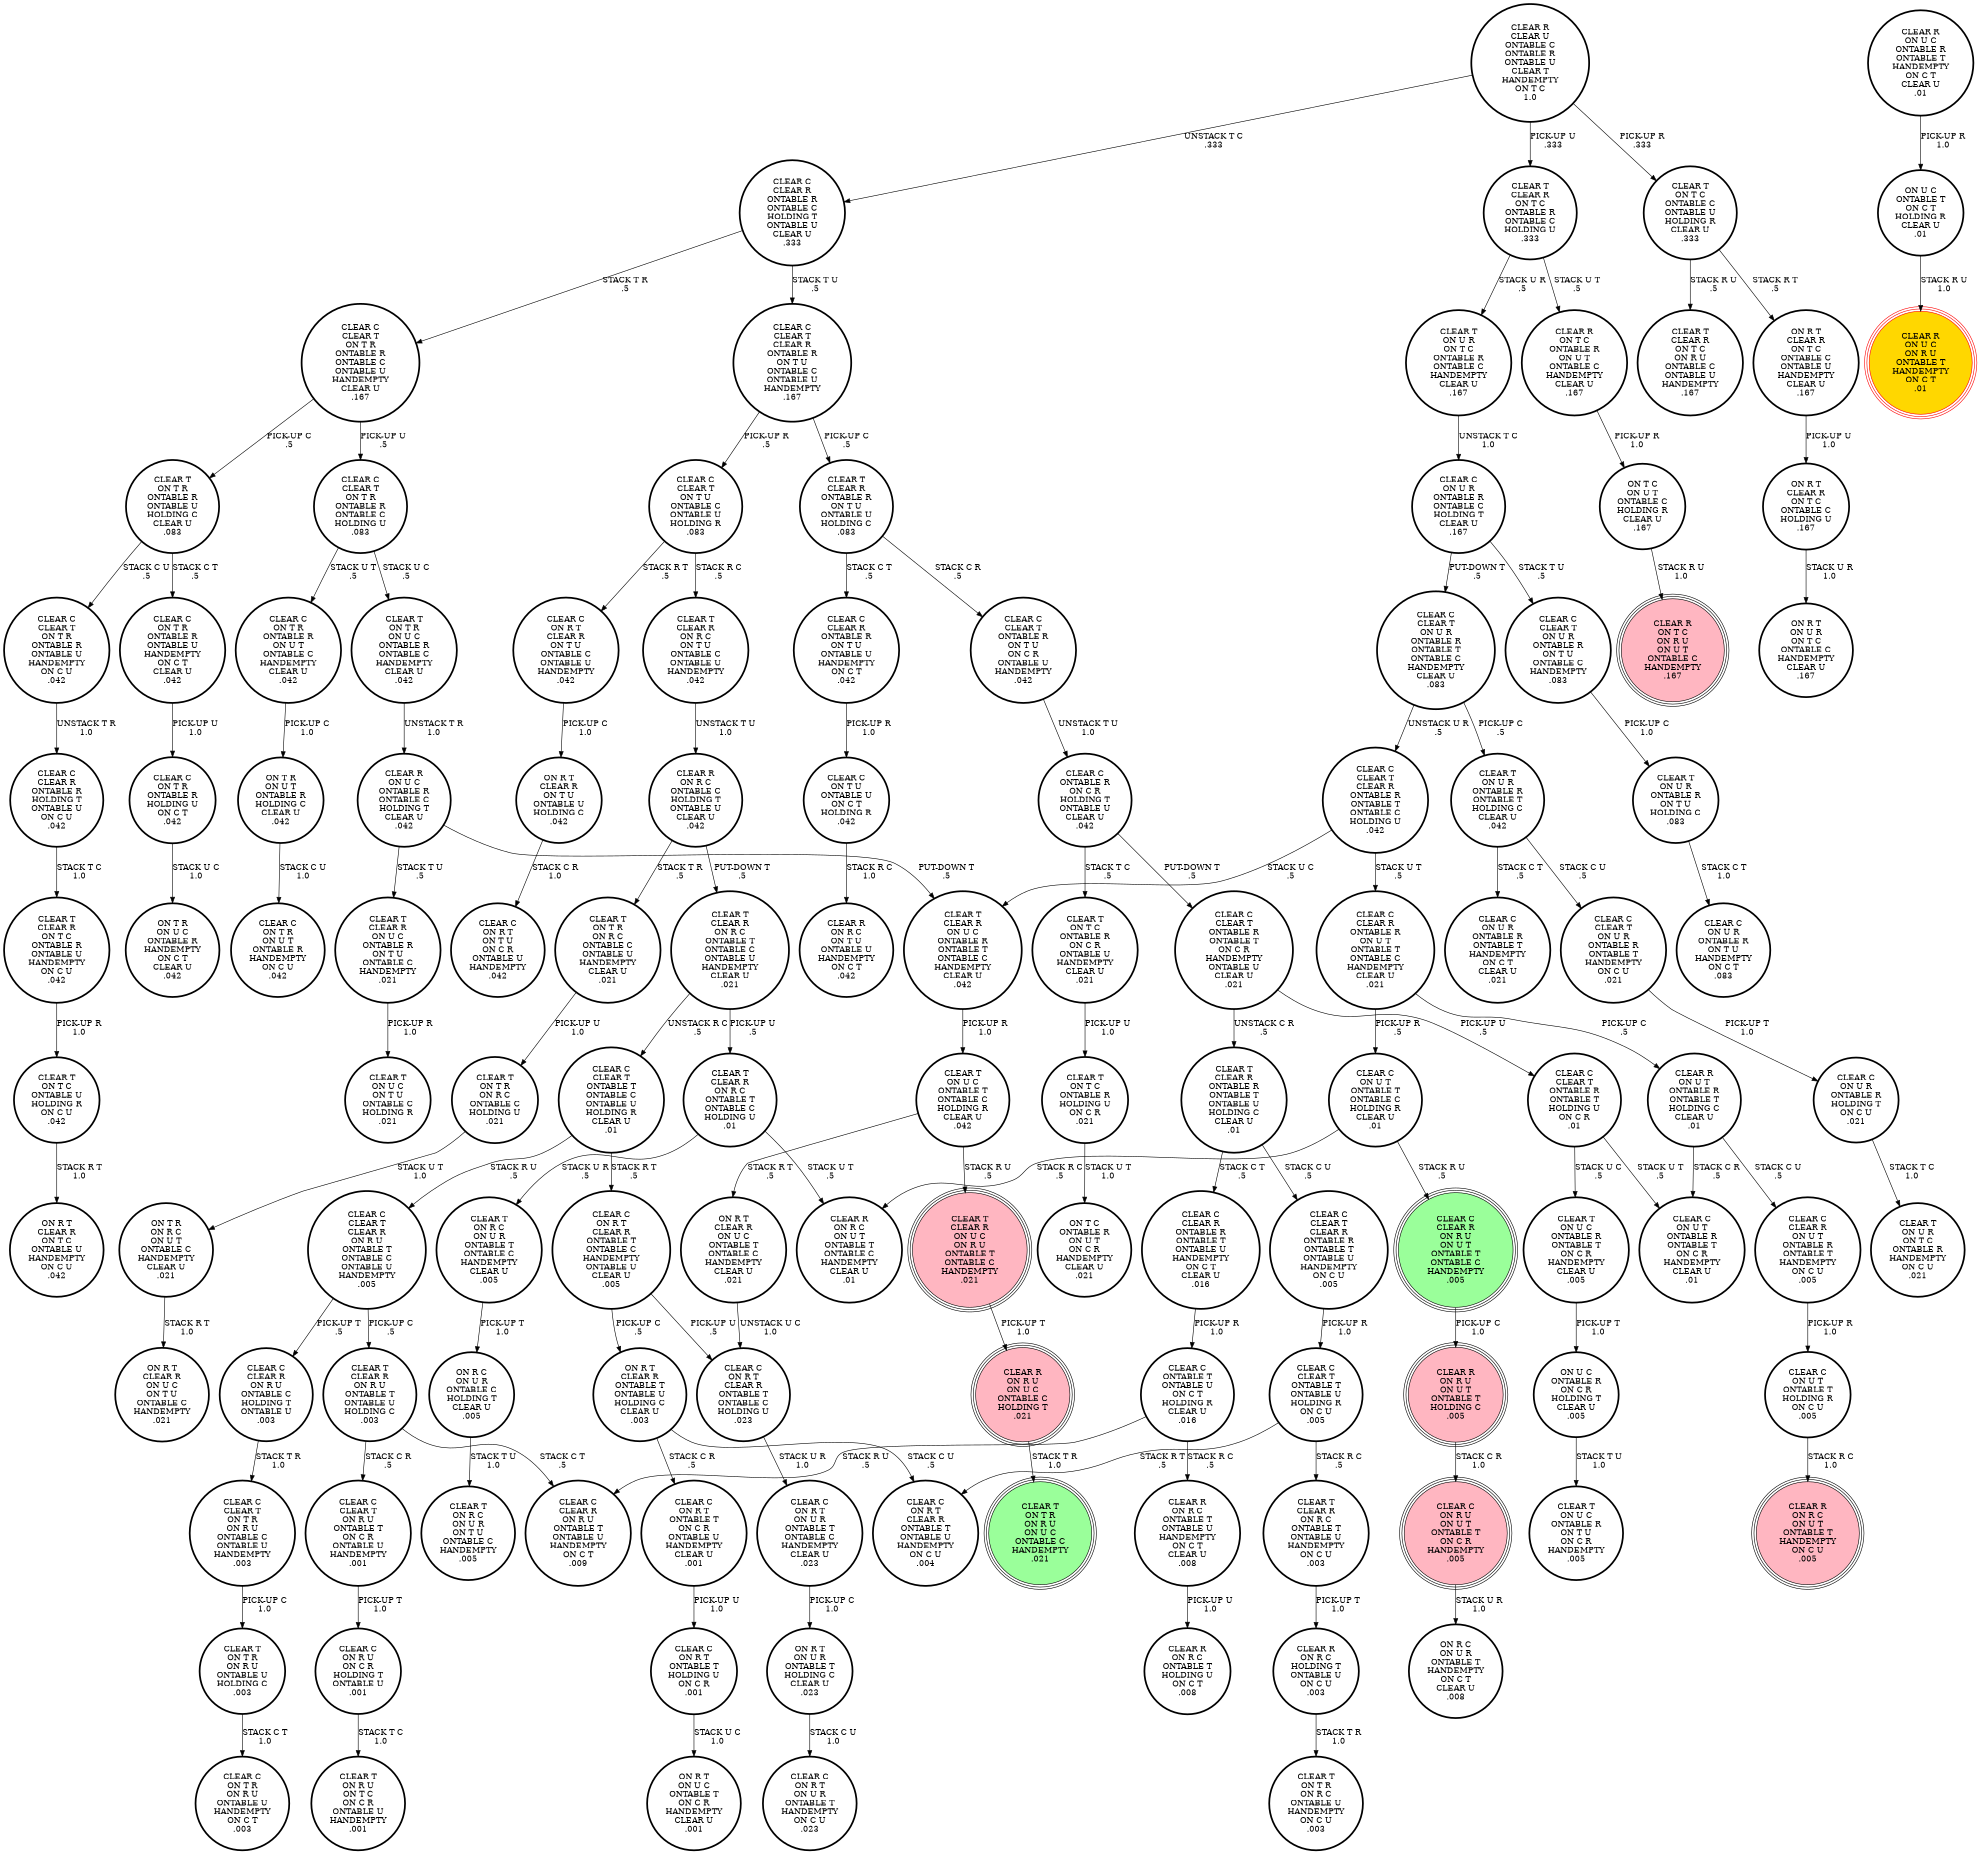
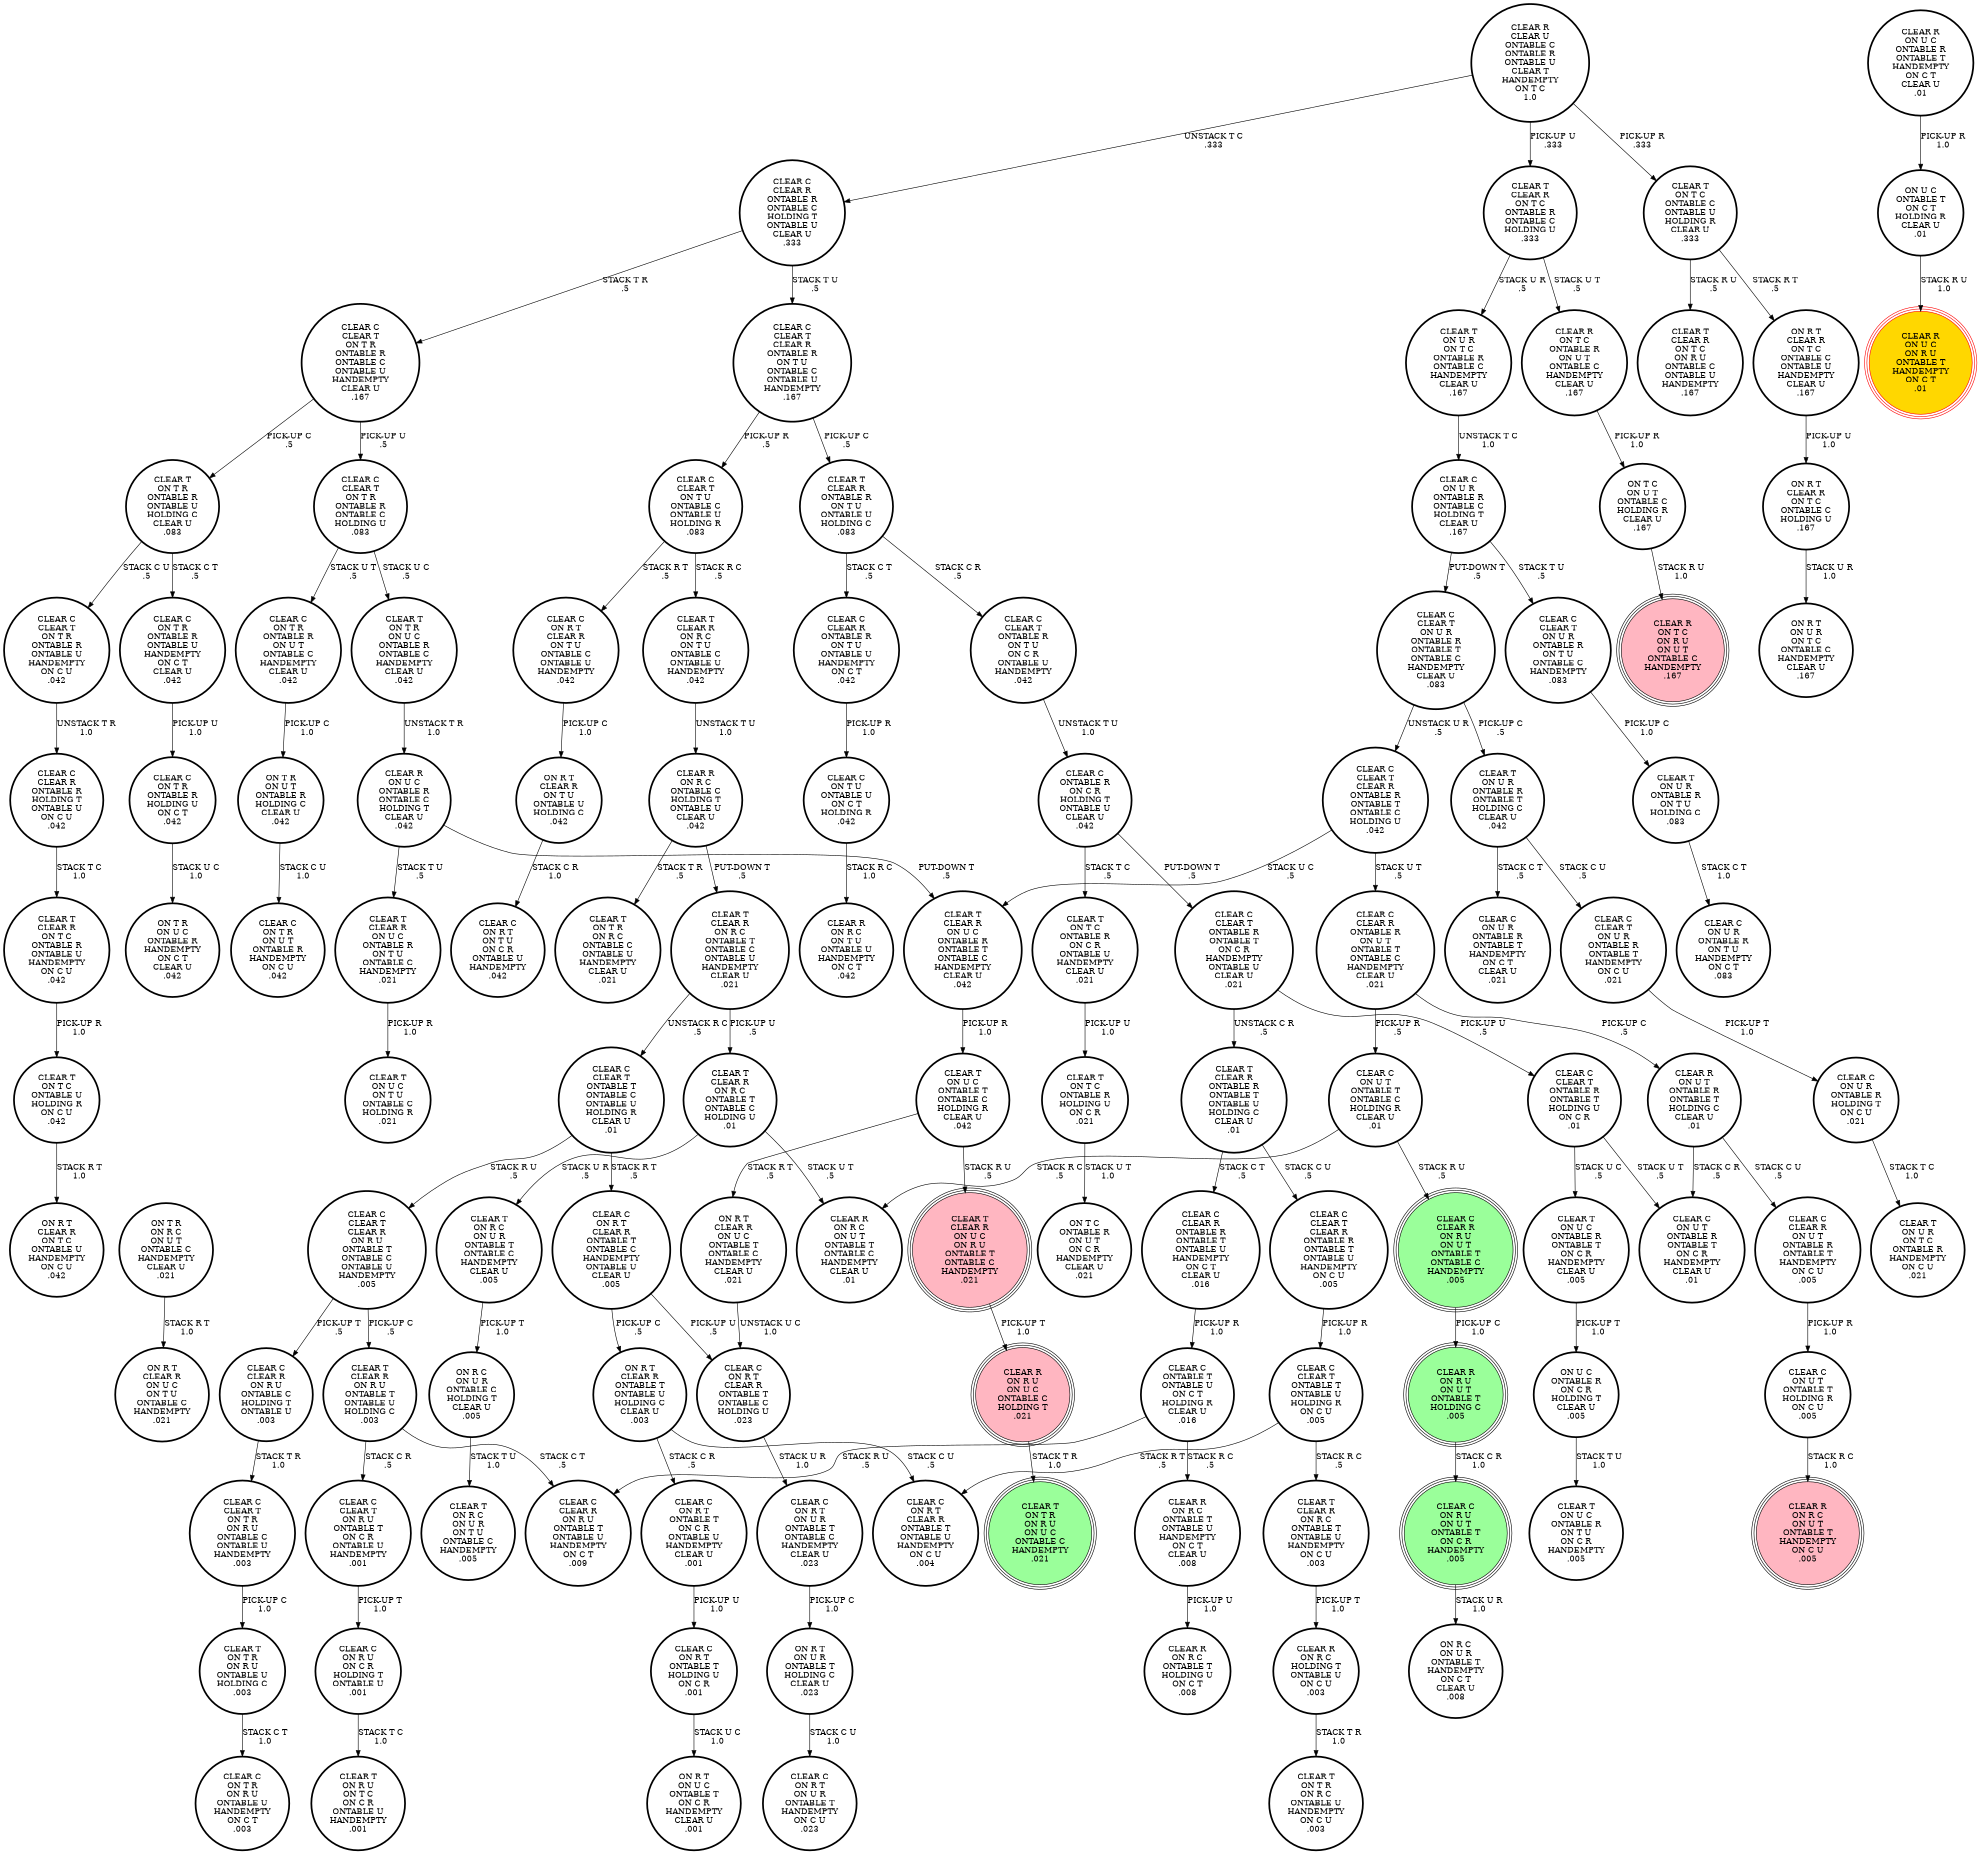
(495, 1100) -> none
(1456, 1395) -> (1456, 1395)
(1456, 1533) -> (1456, 1533)
